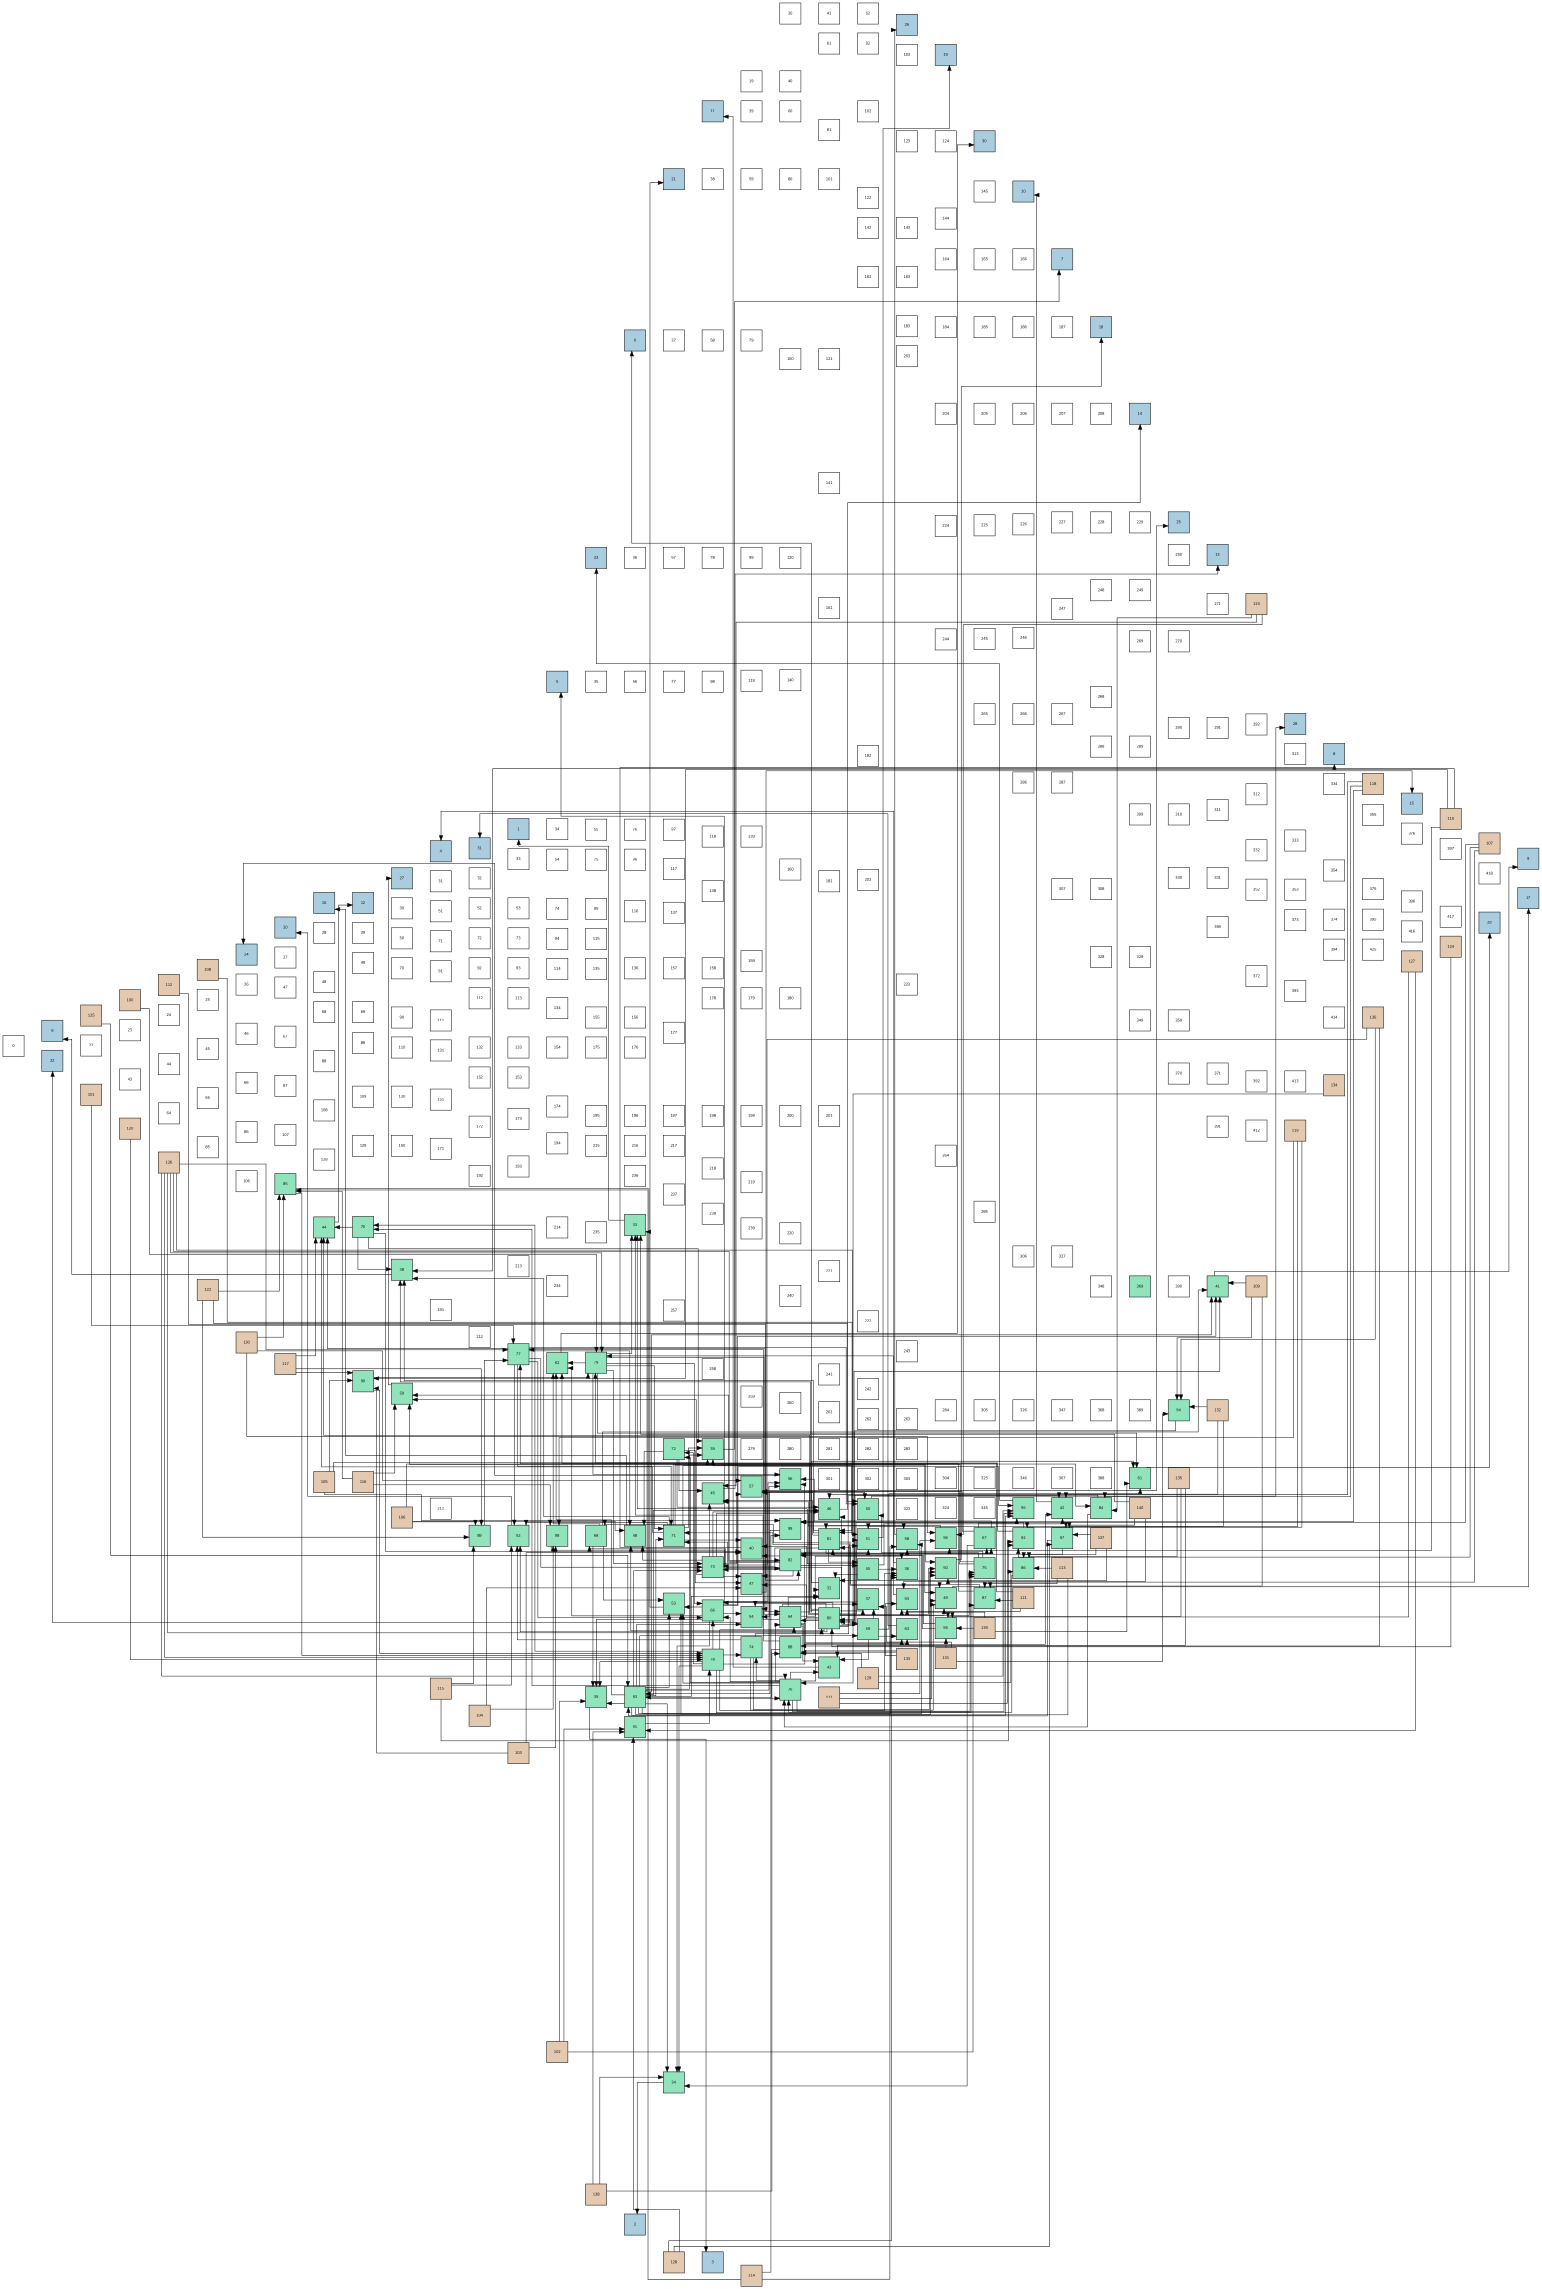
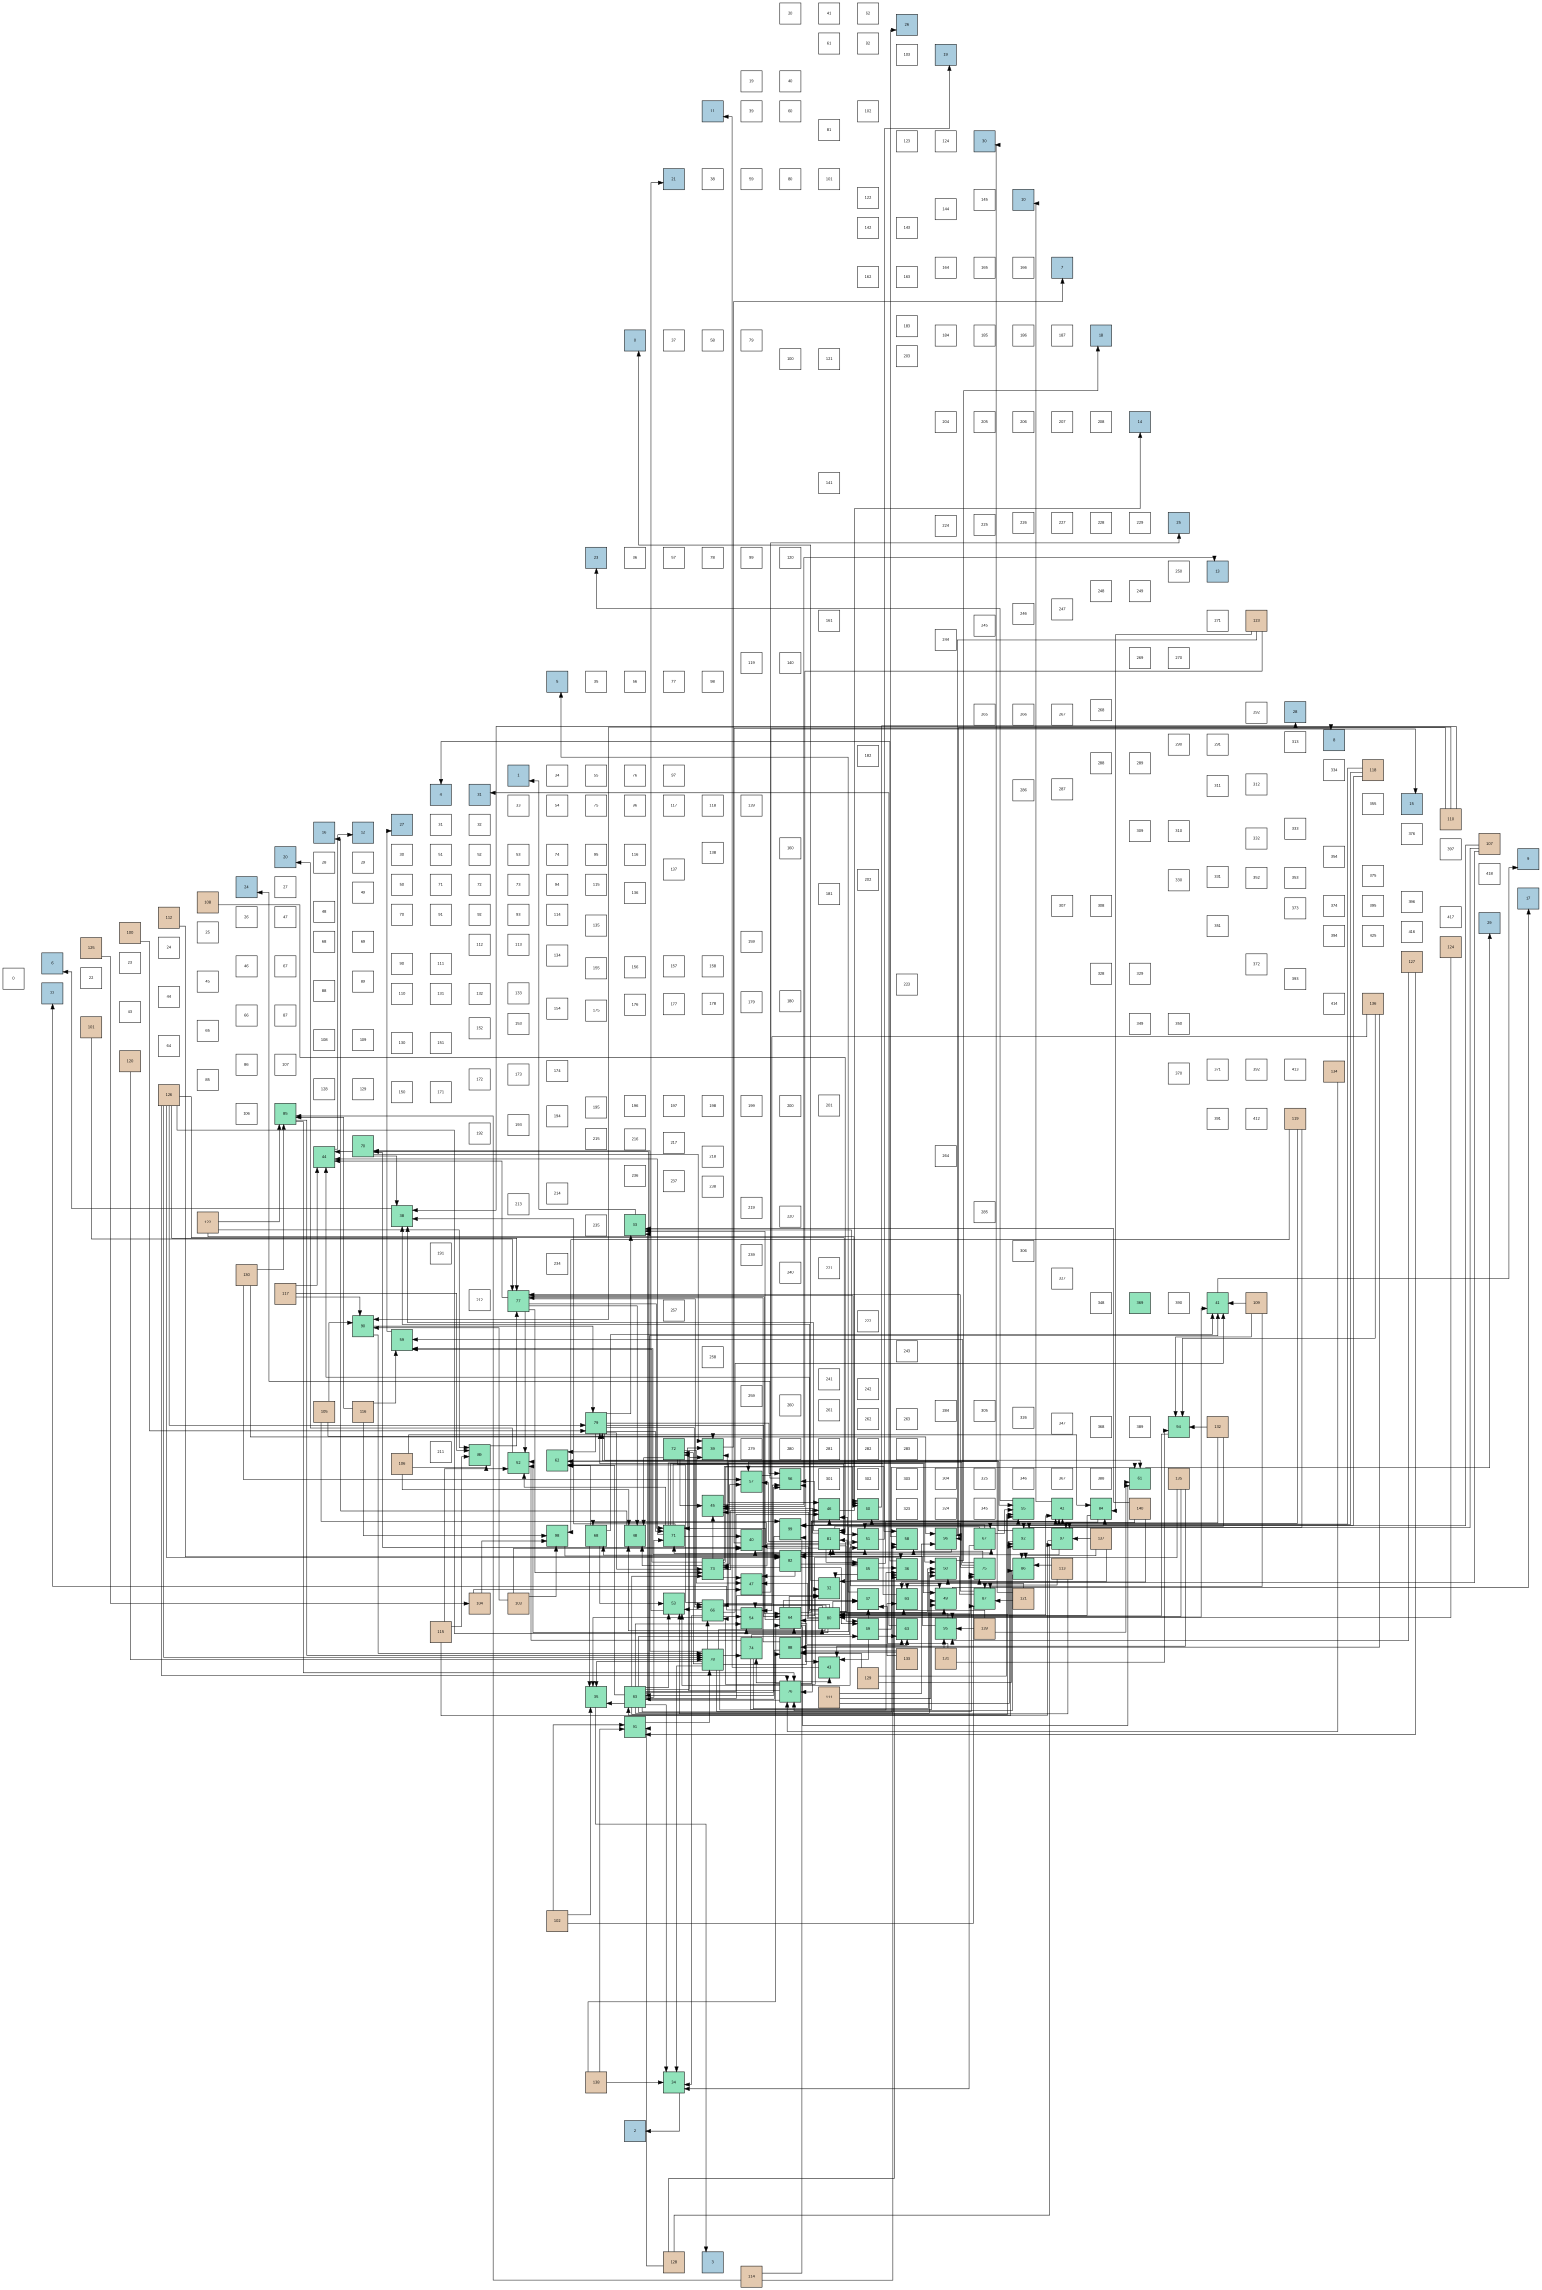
(1218, 927) -> (1218, 926)
(192, 1555) -> (111, 1452)
